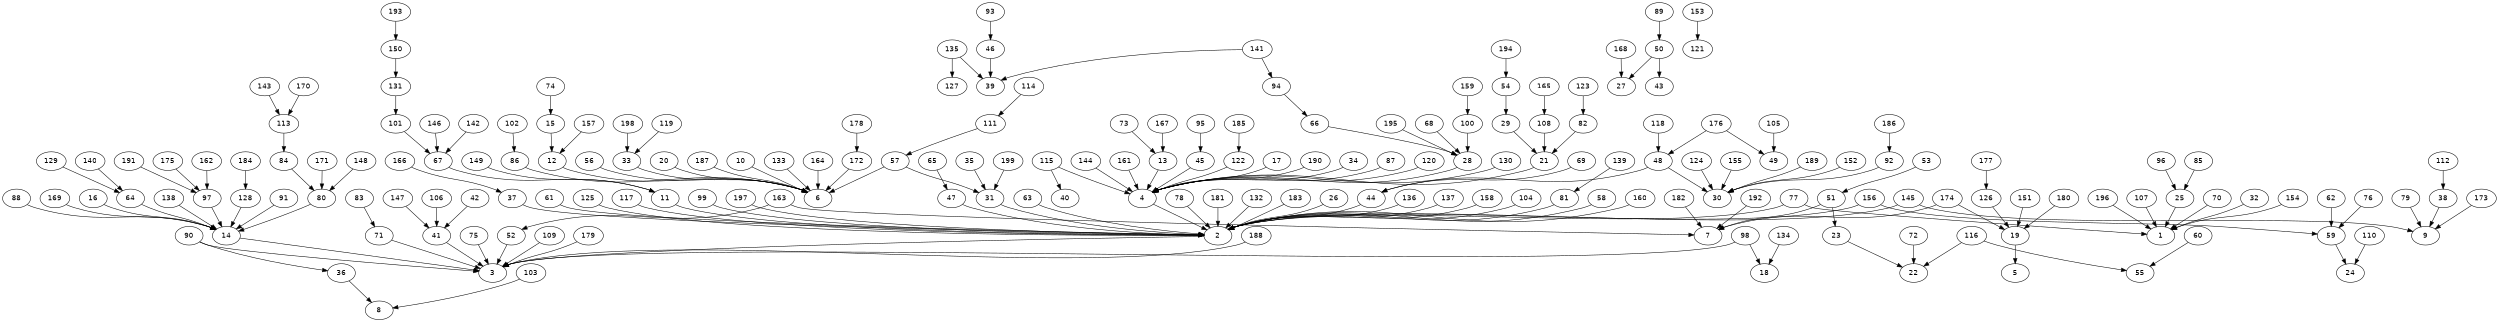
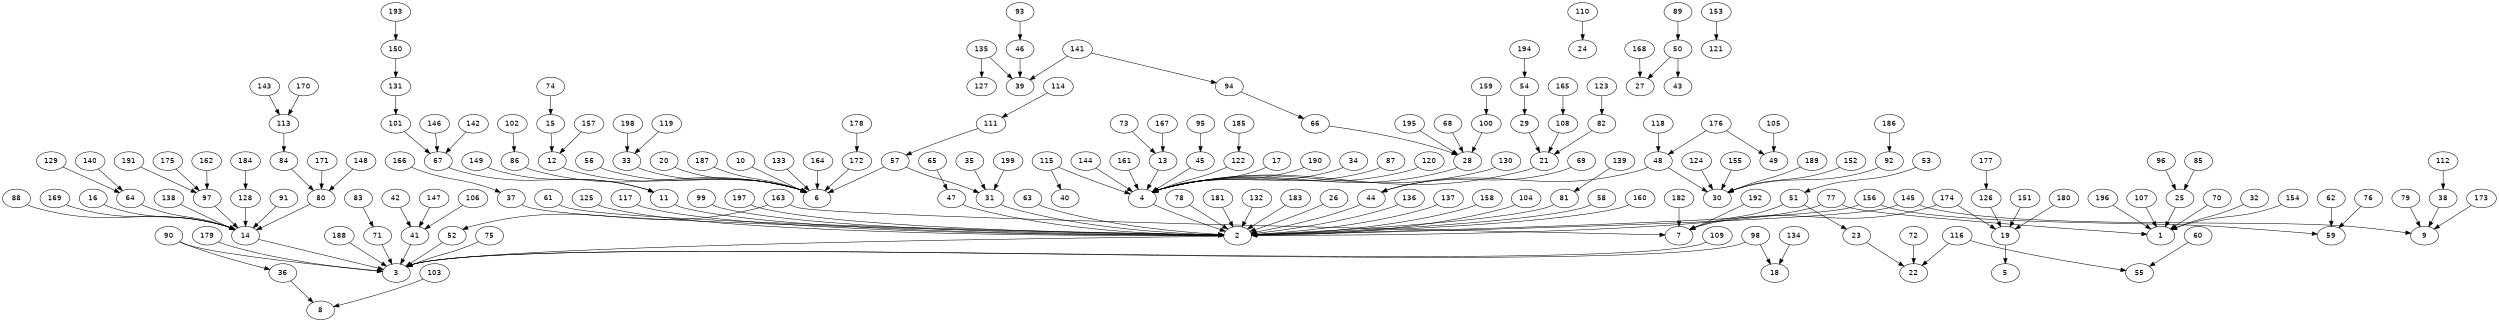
(2340, 252) -> none
